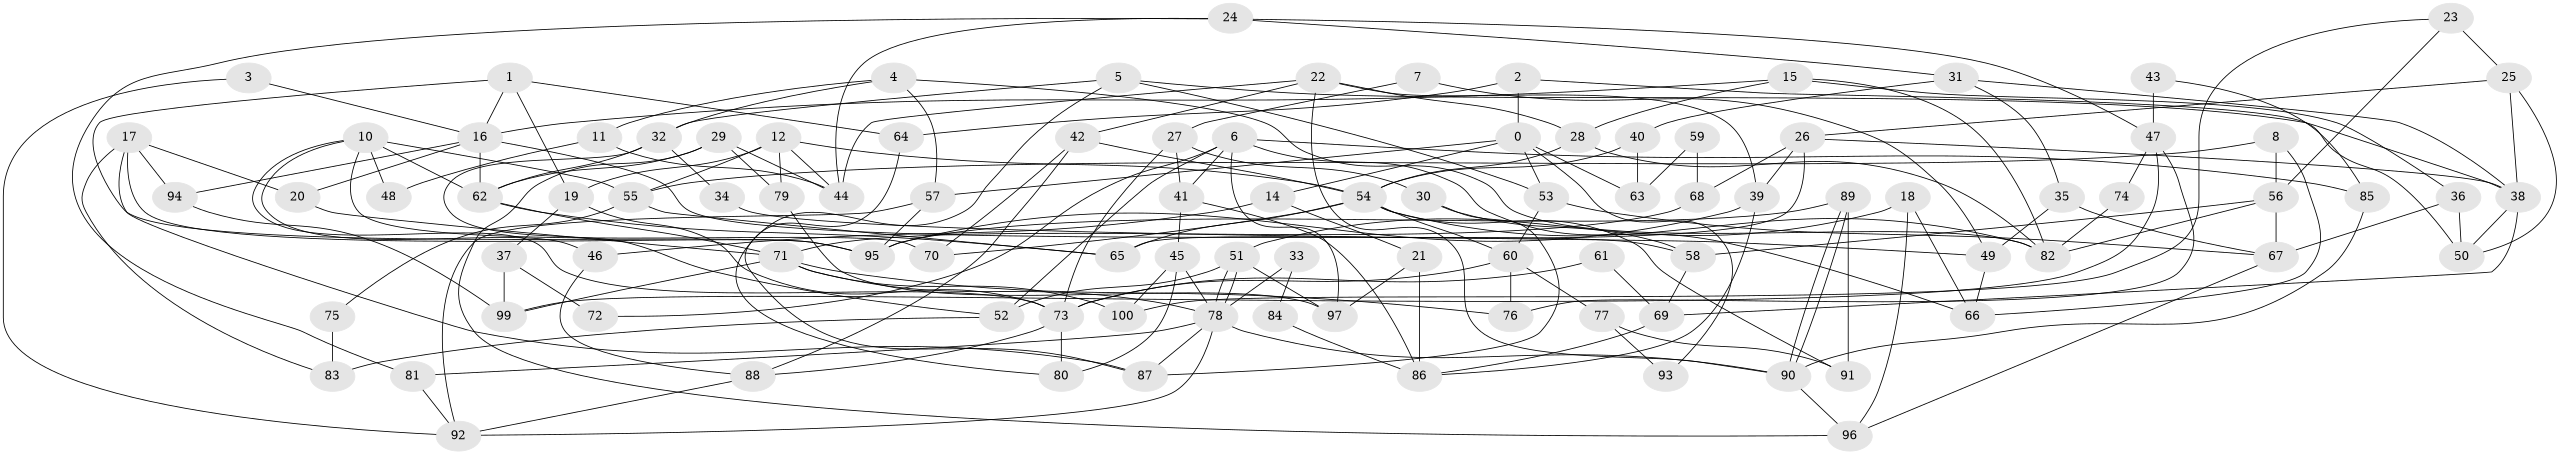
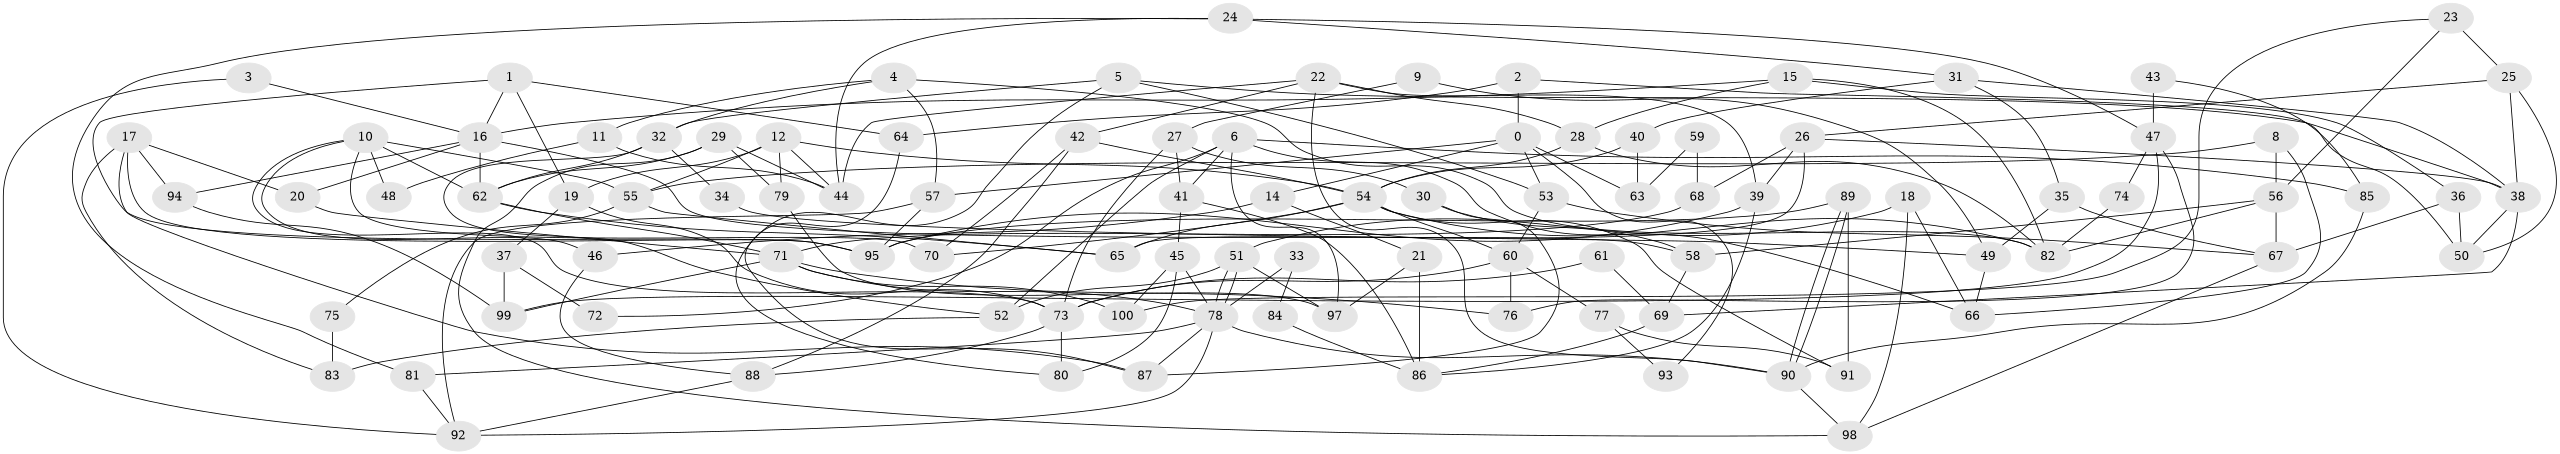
(1418, 78) -> (1418, 78)
(1850, 436) -> (1850, 436)
